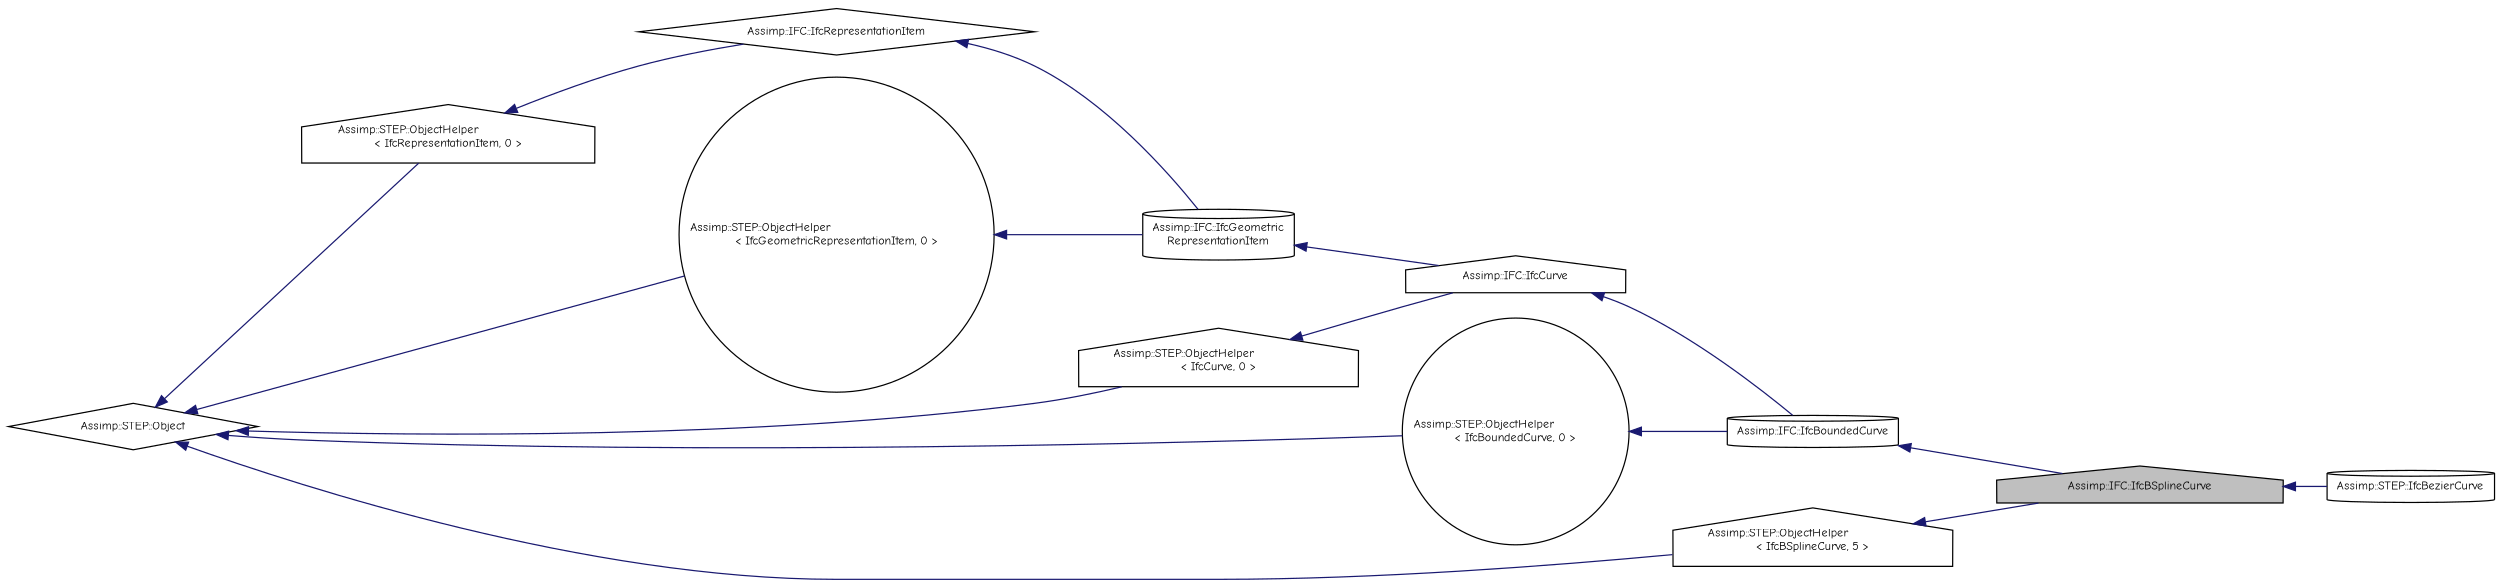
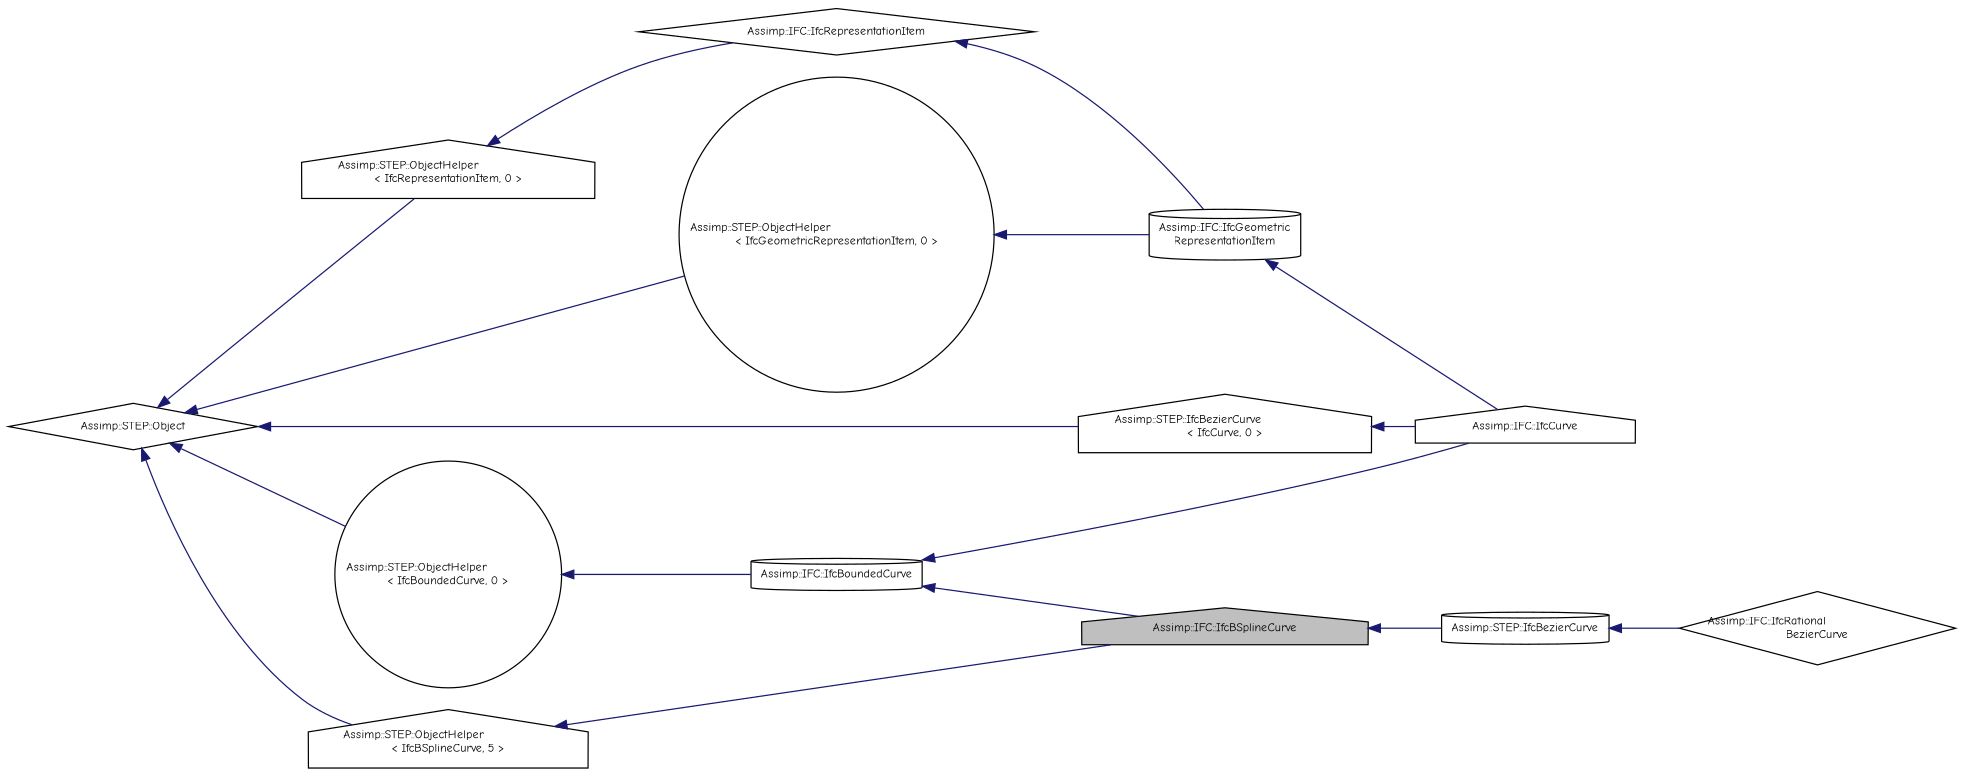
(1703, 349) -> (1203, 506)
(1219, 361) -> (1225, 427)
none -> (1817, 628)
